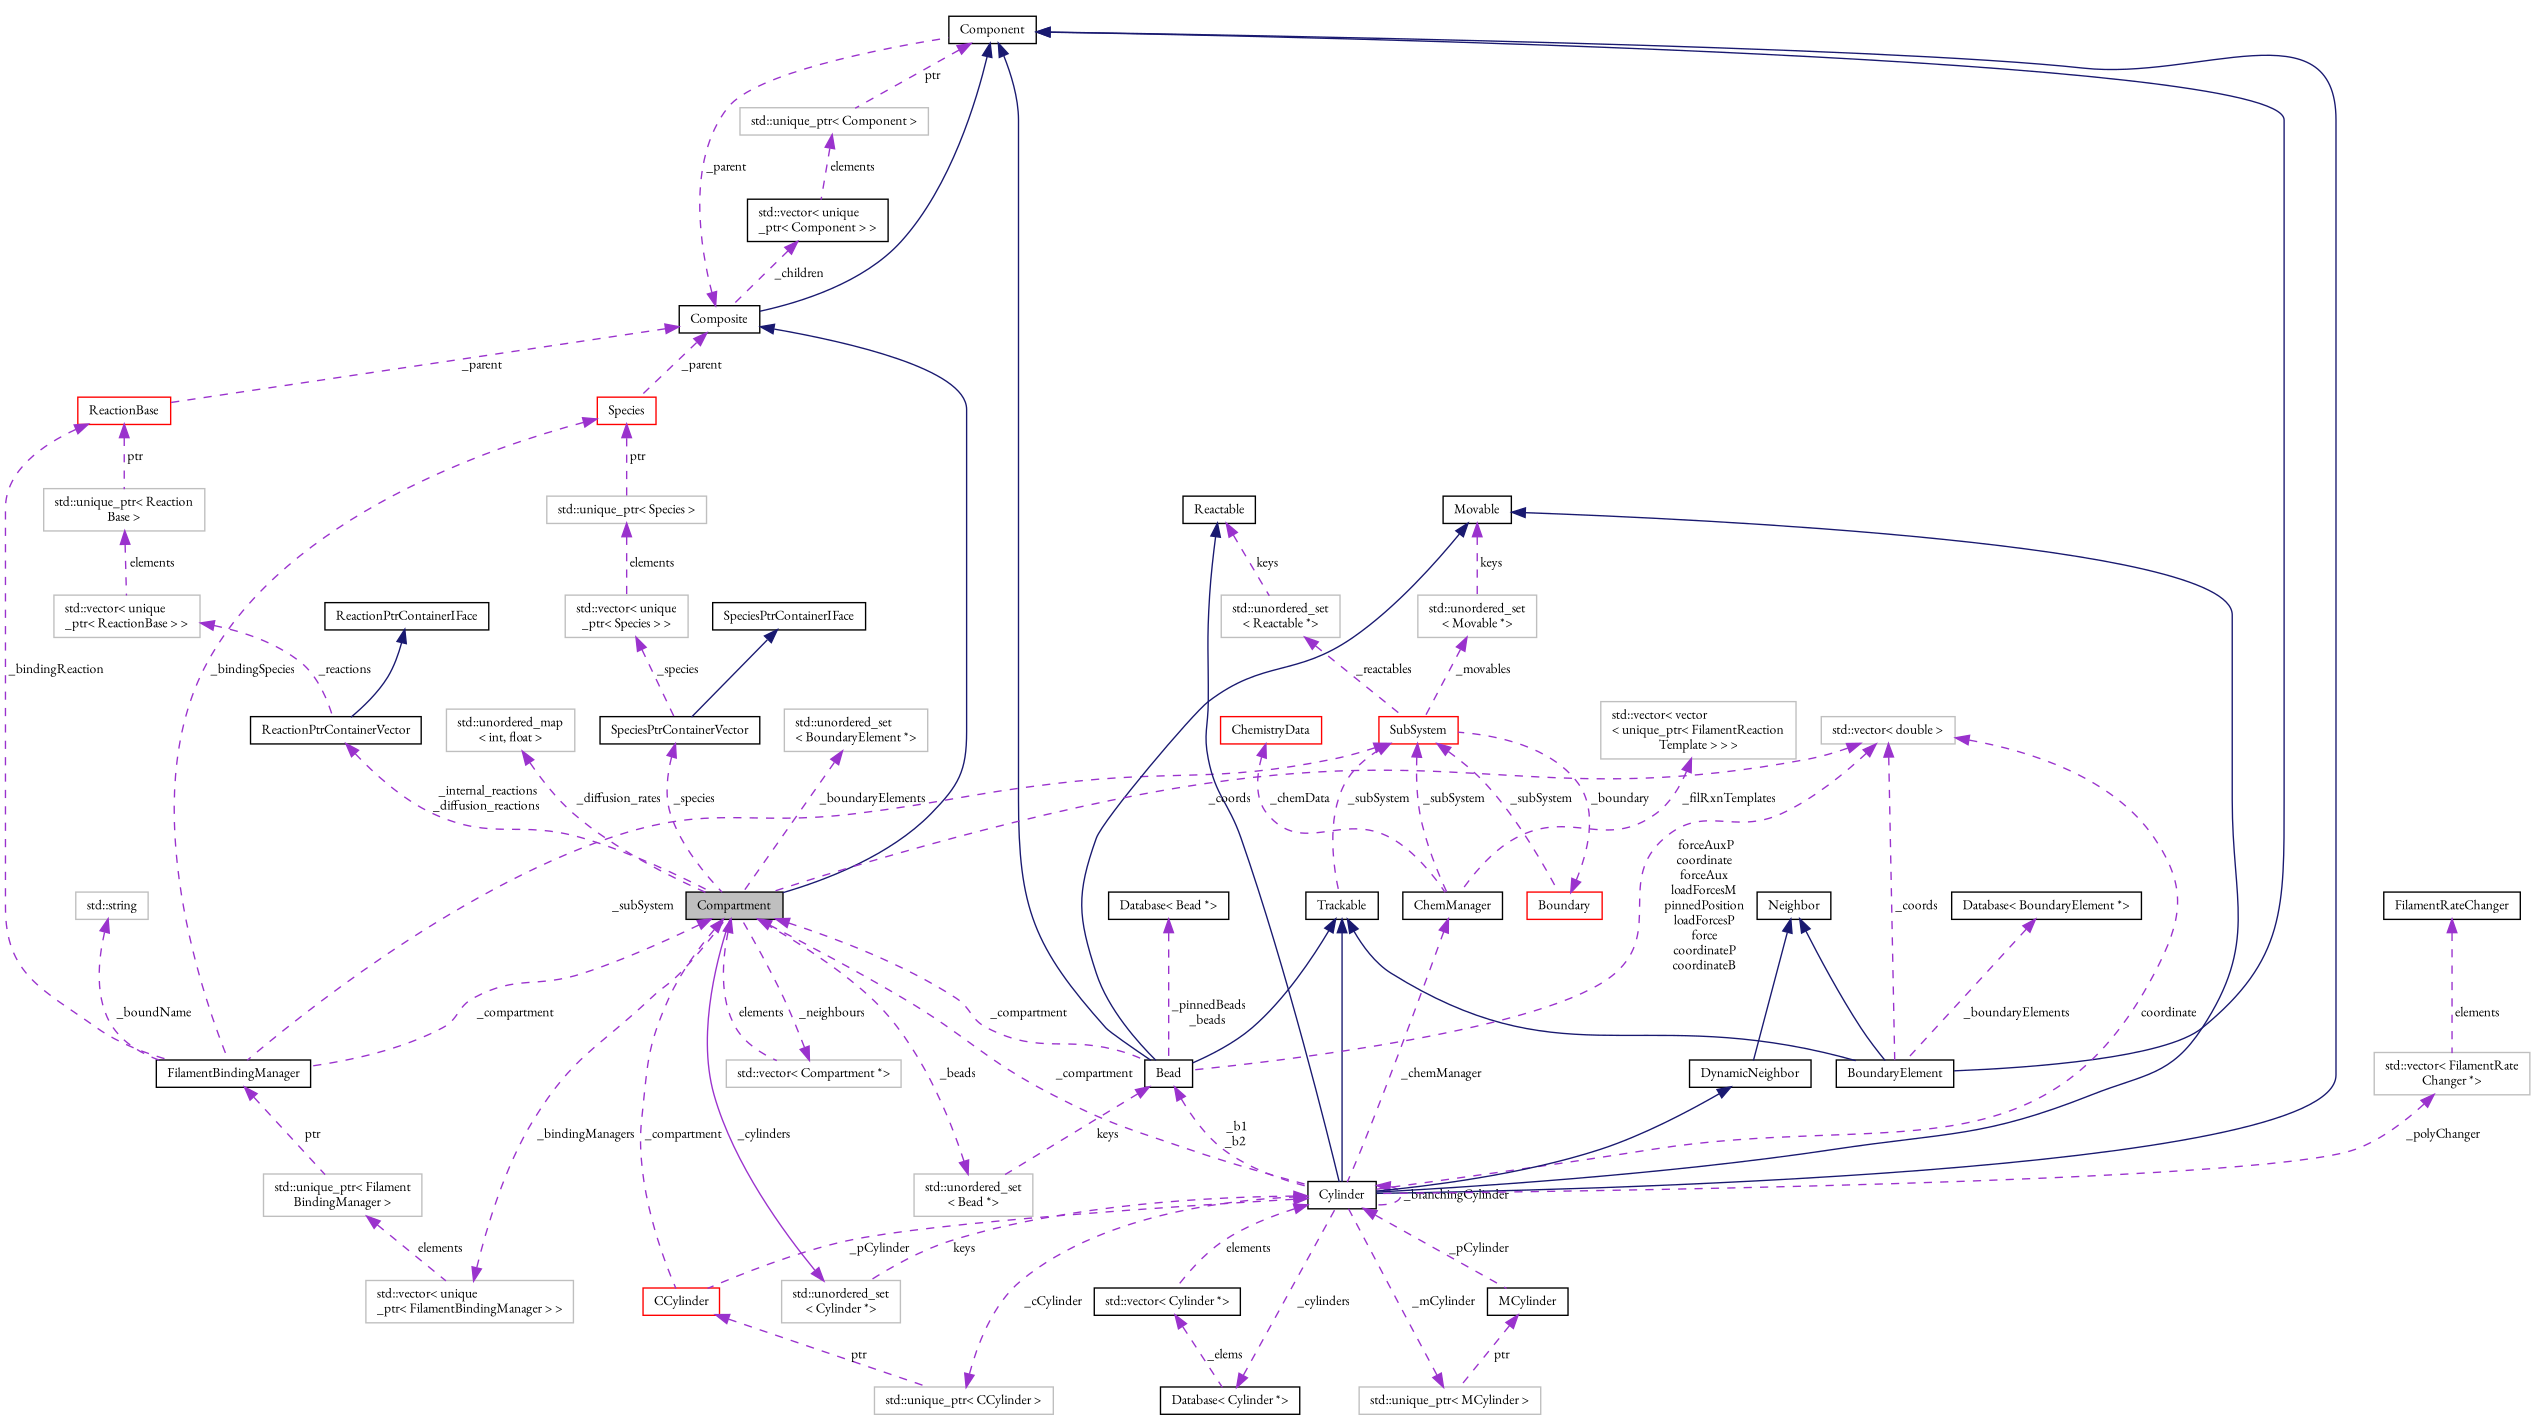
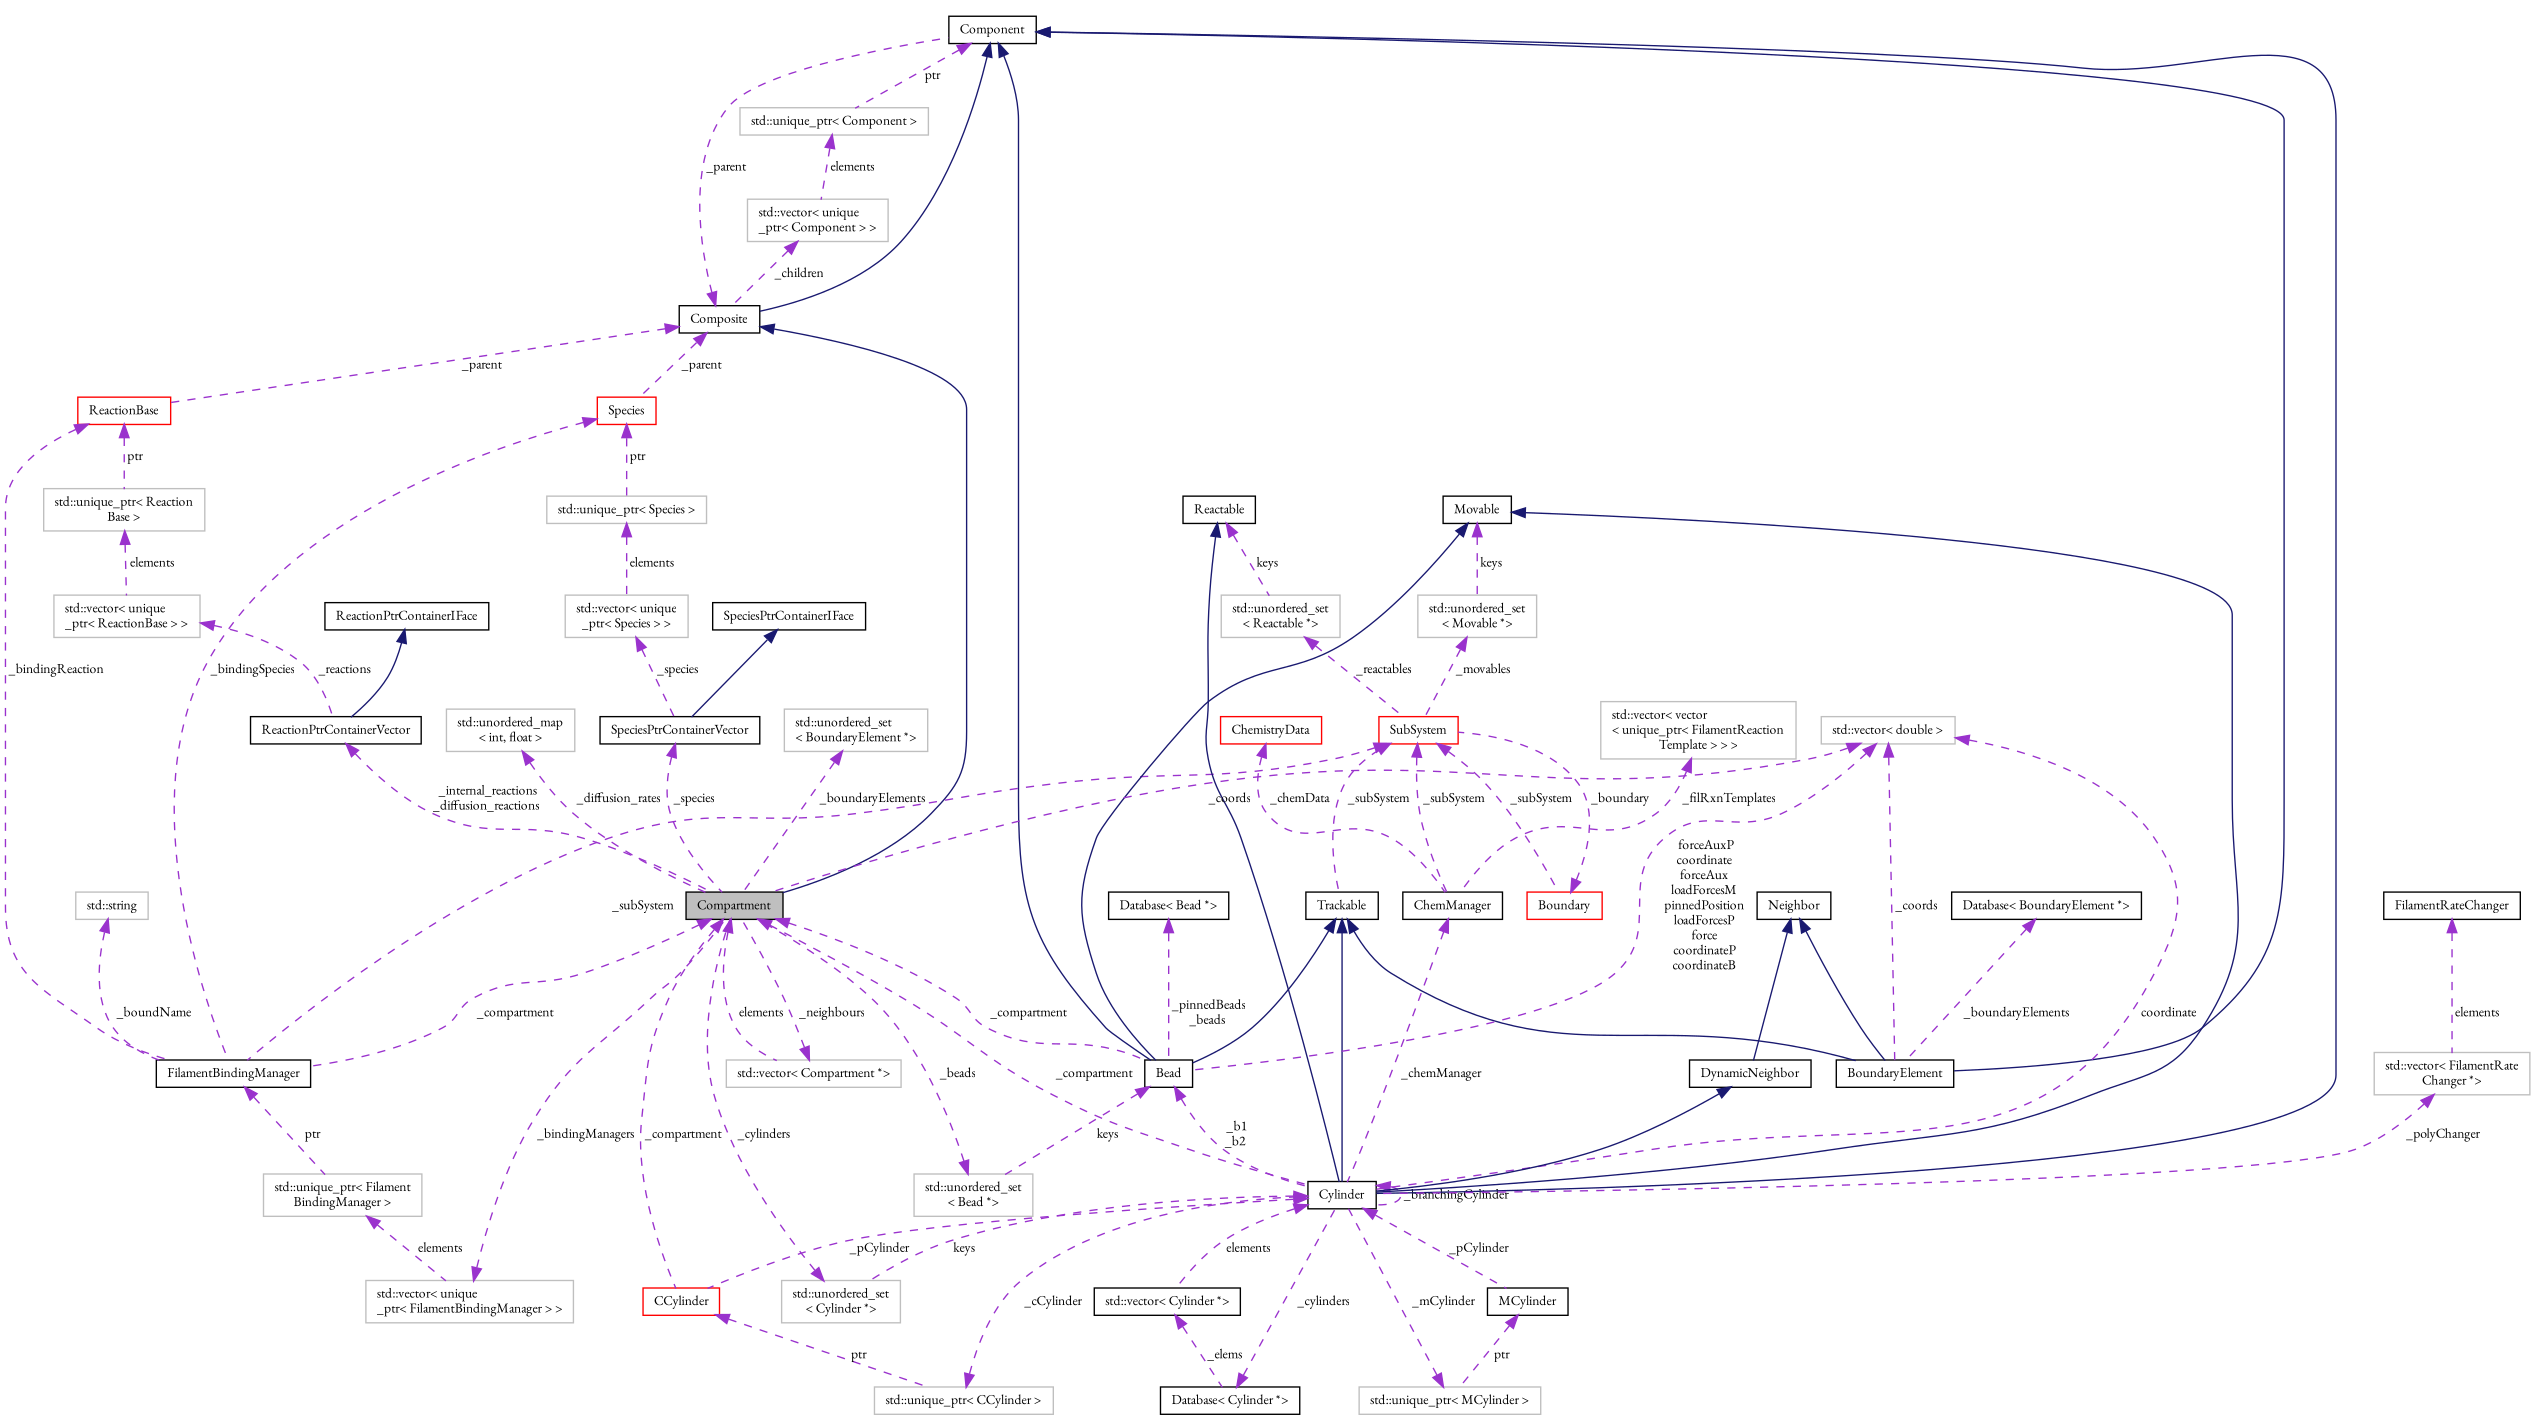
(818, 220) -> (818, 220)
(718, 1106) -> (718, 1106)
